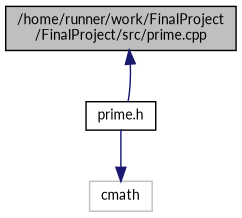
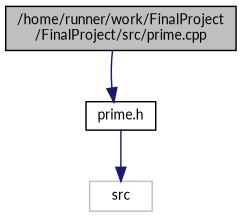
(130, 83) -> (111, 69)
(121, 196) -> (121, 196)
